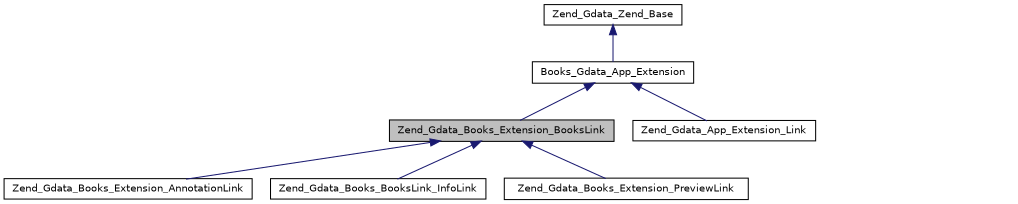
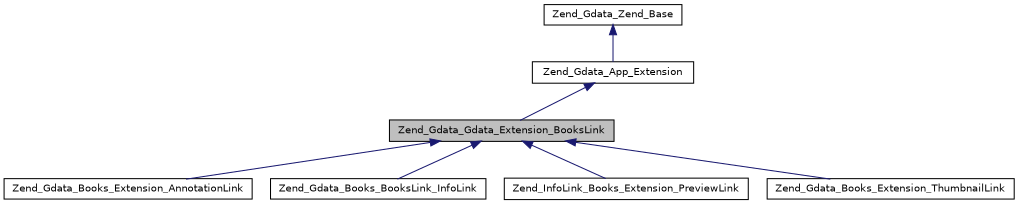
(613, 72) -> (613, 72)
(502, 131) -> (502, 131)
(724, 131) -> none
(626, 189) -> (626, 189)
none -> (891, 189)
